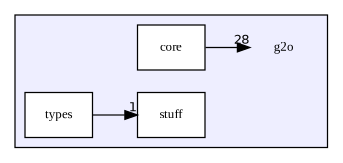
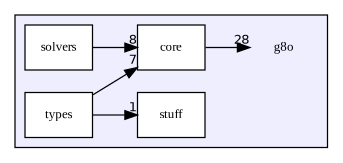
none -> (59, 48)
(284, 48) -> (284, 48)
none -> (110, 84)
